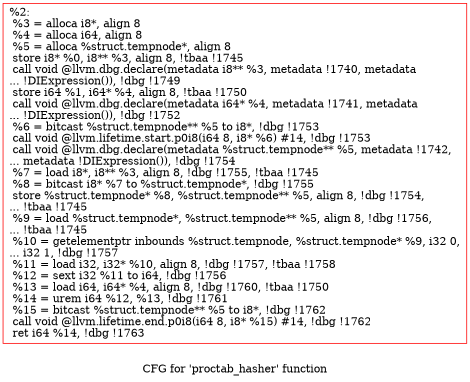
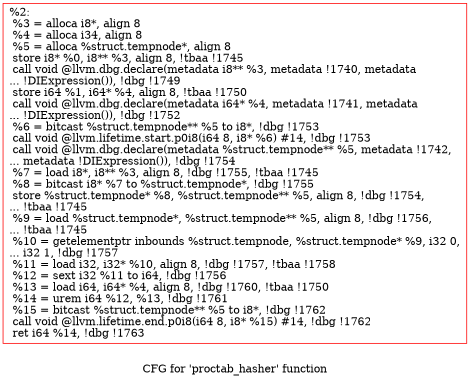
(76, 36) -> (76, 36)
